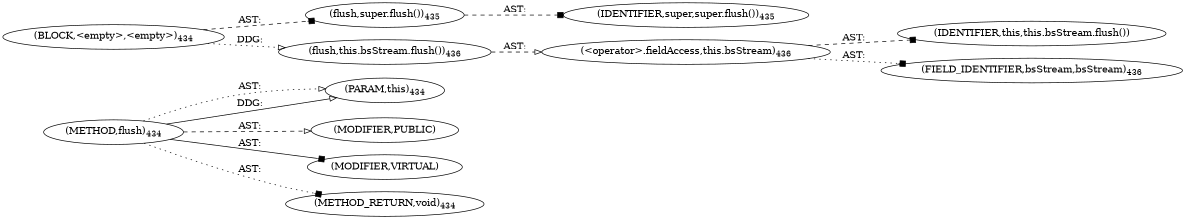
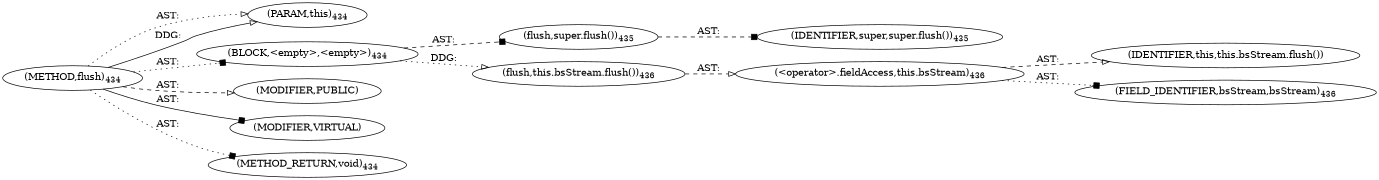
(859, 43) -> (1052, 65)
none -> (176, 68)
